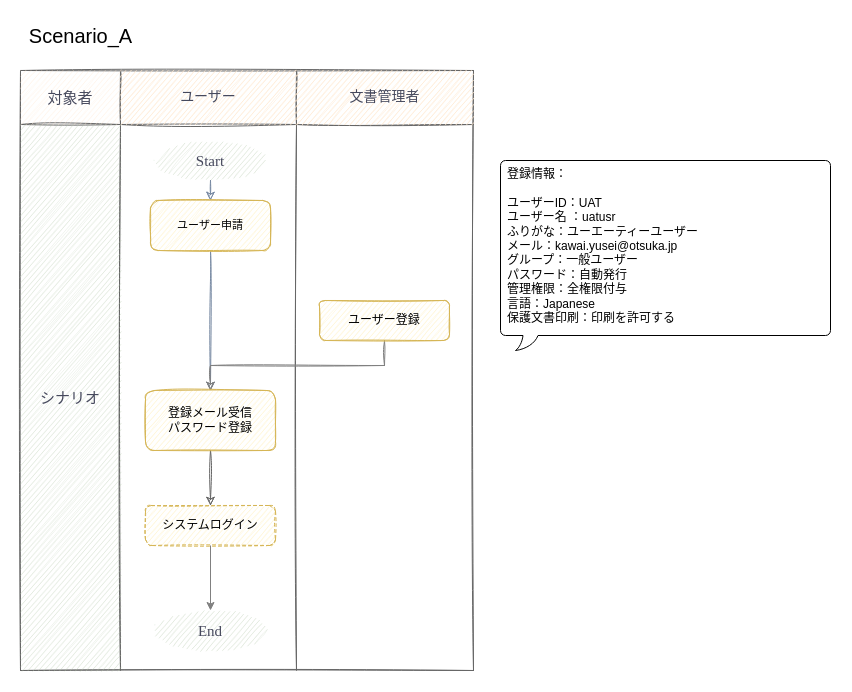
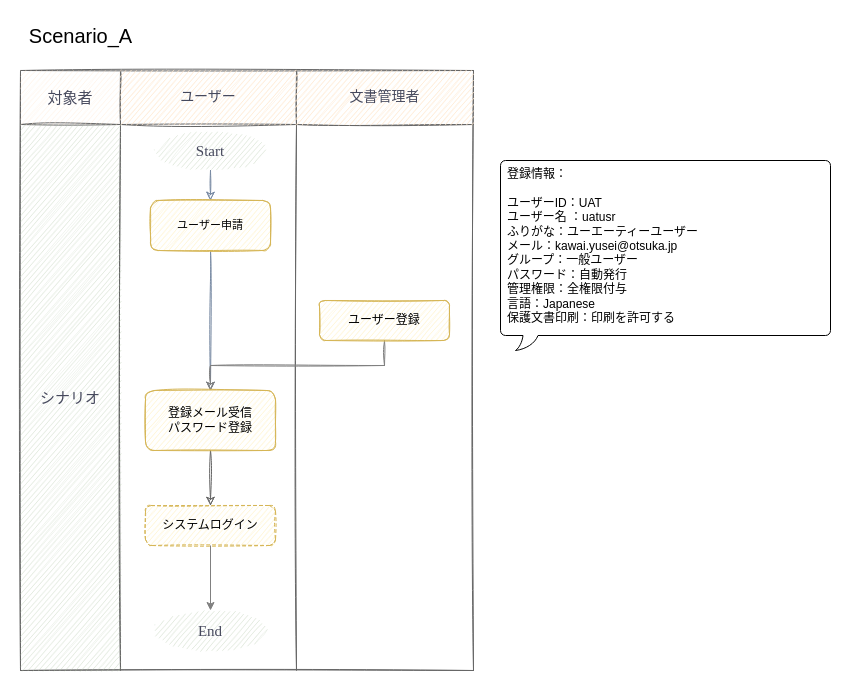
(211, 161) -> (211, 151)
